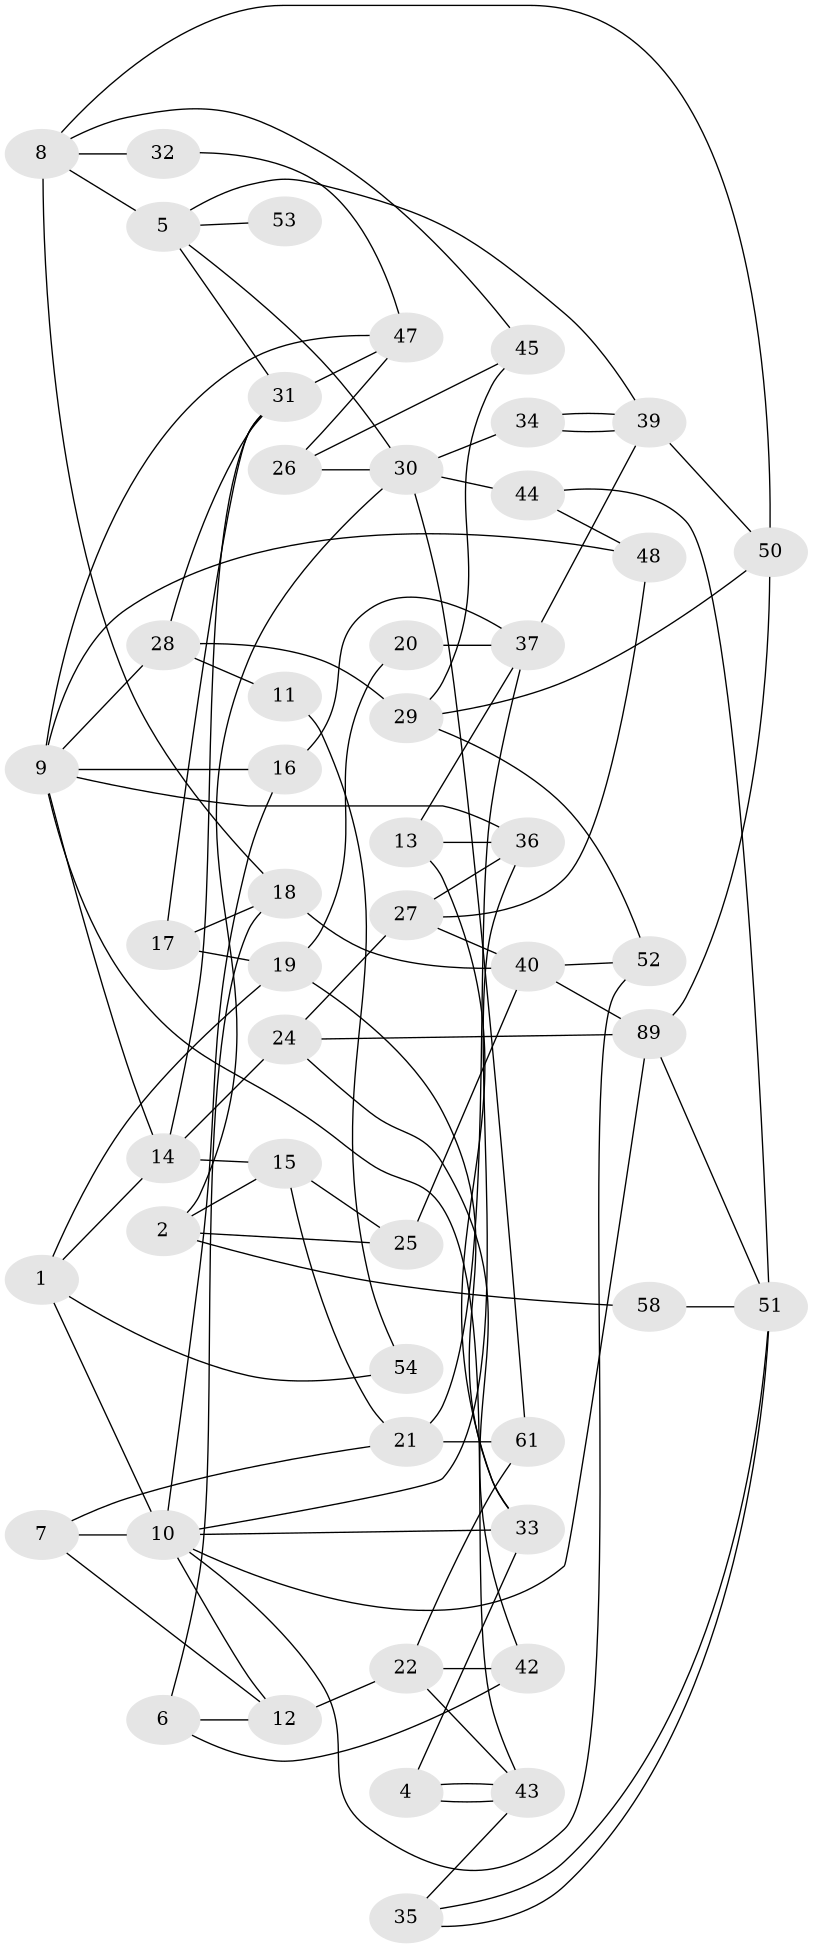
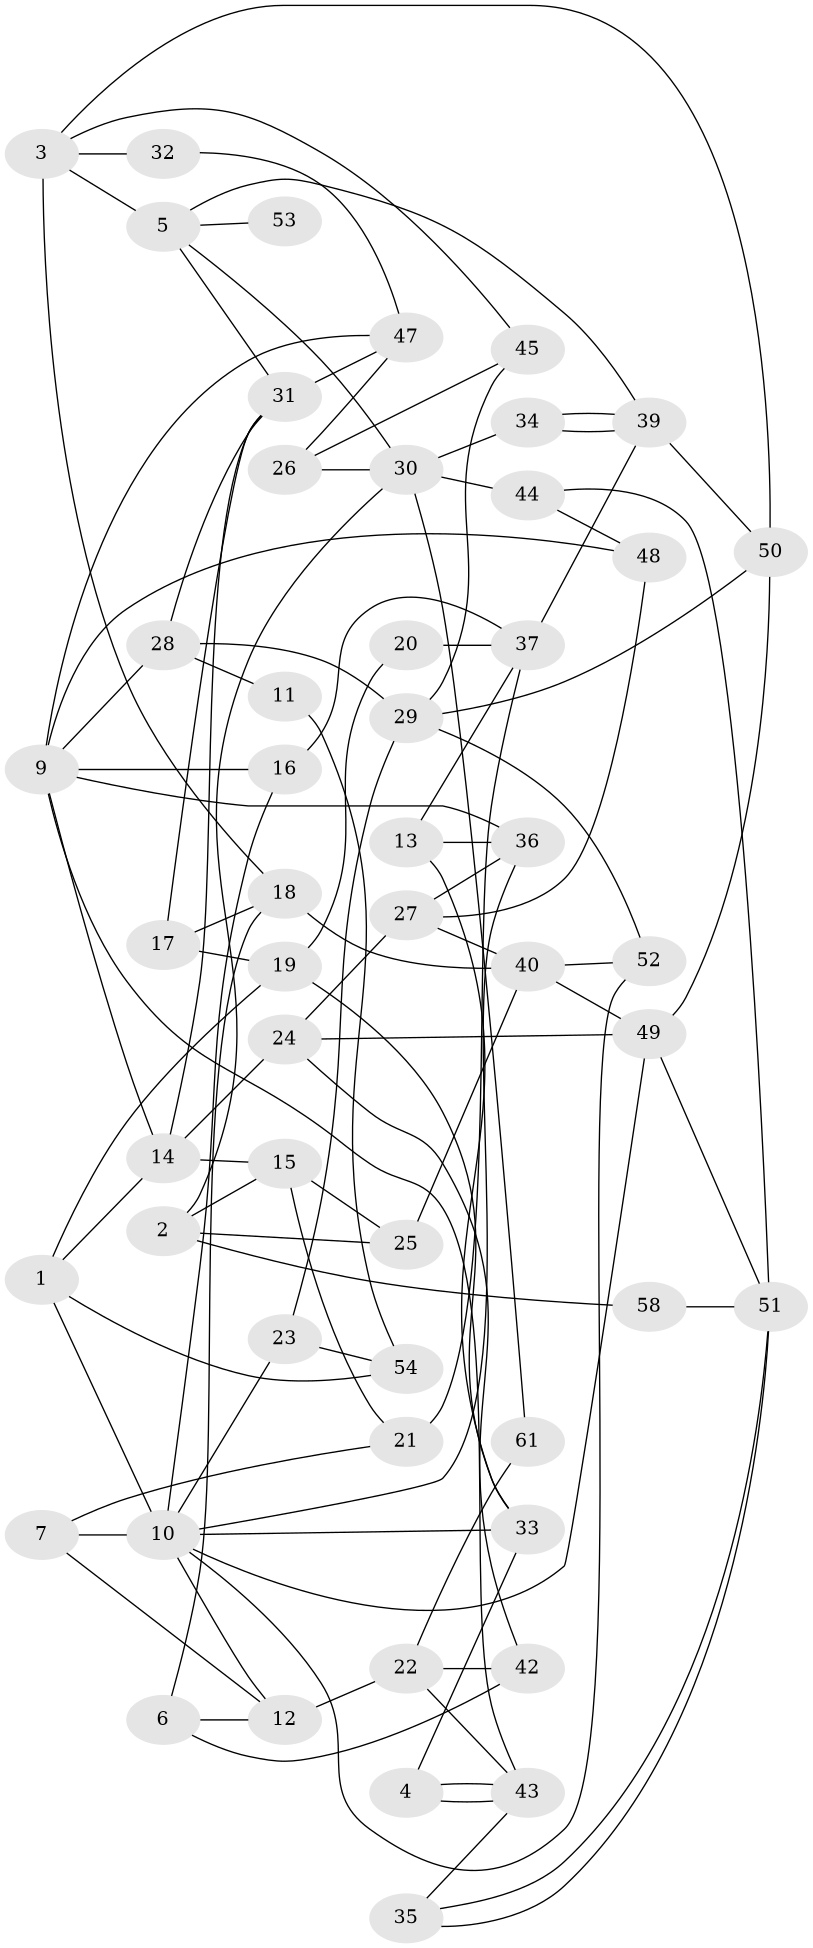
(42, 154) -> (42, 154)
(649, 1034) -> (649, 1034)
none -> (285, 1339)
(467, 1442) -> none
